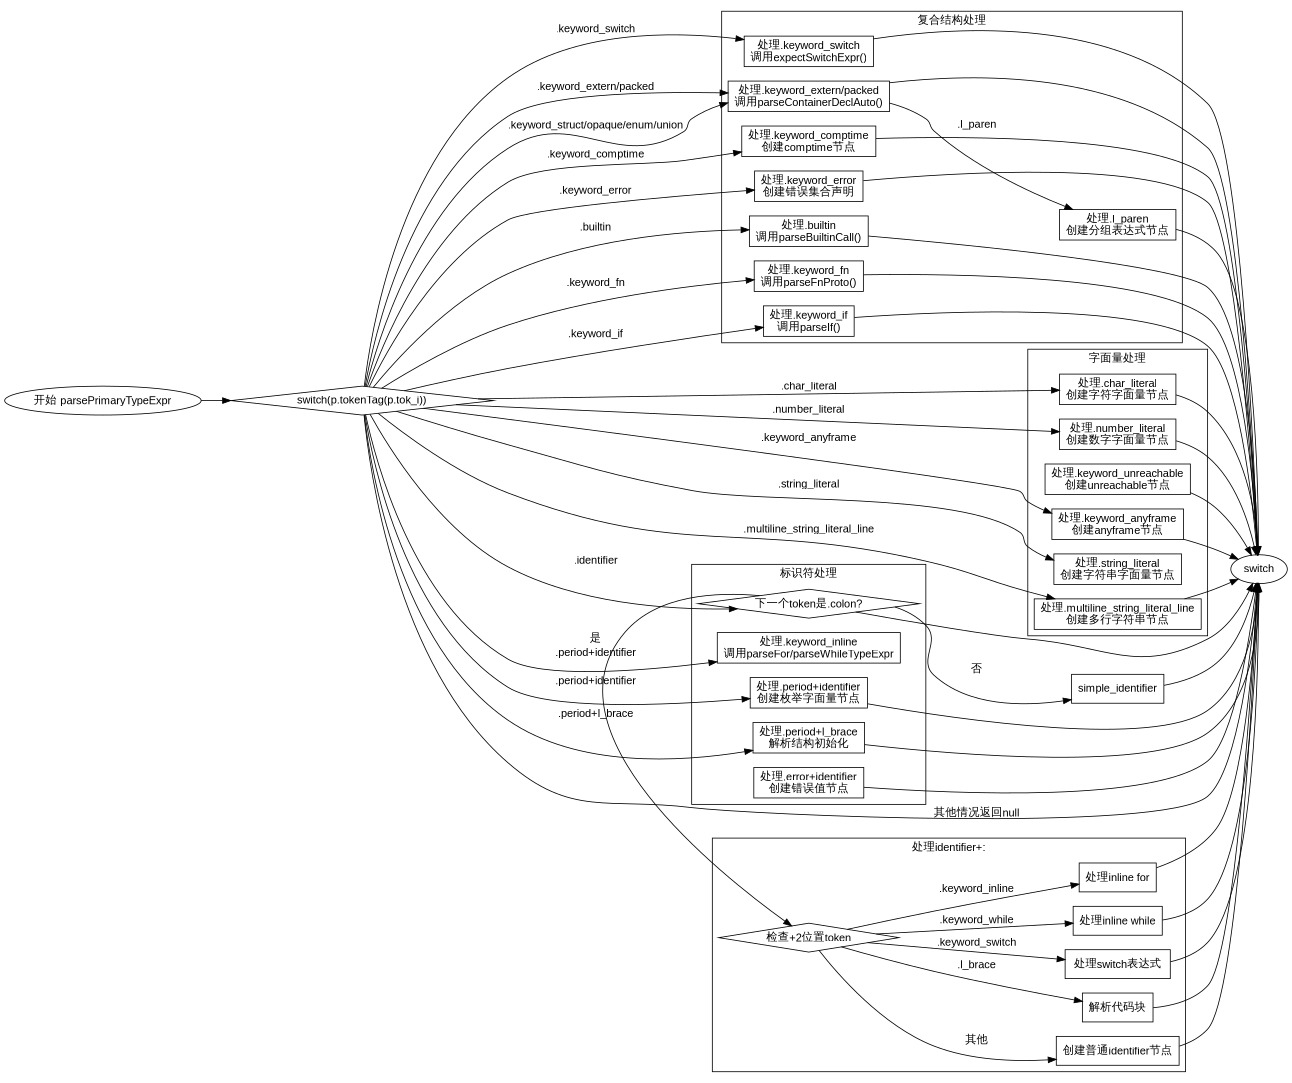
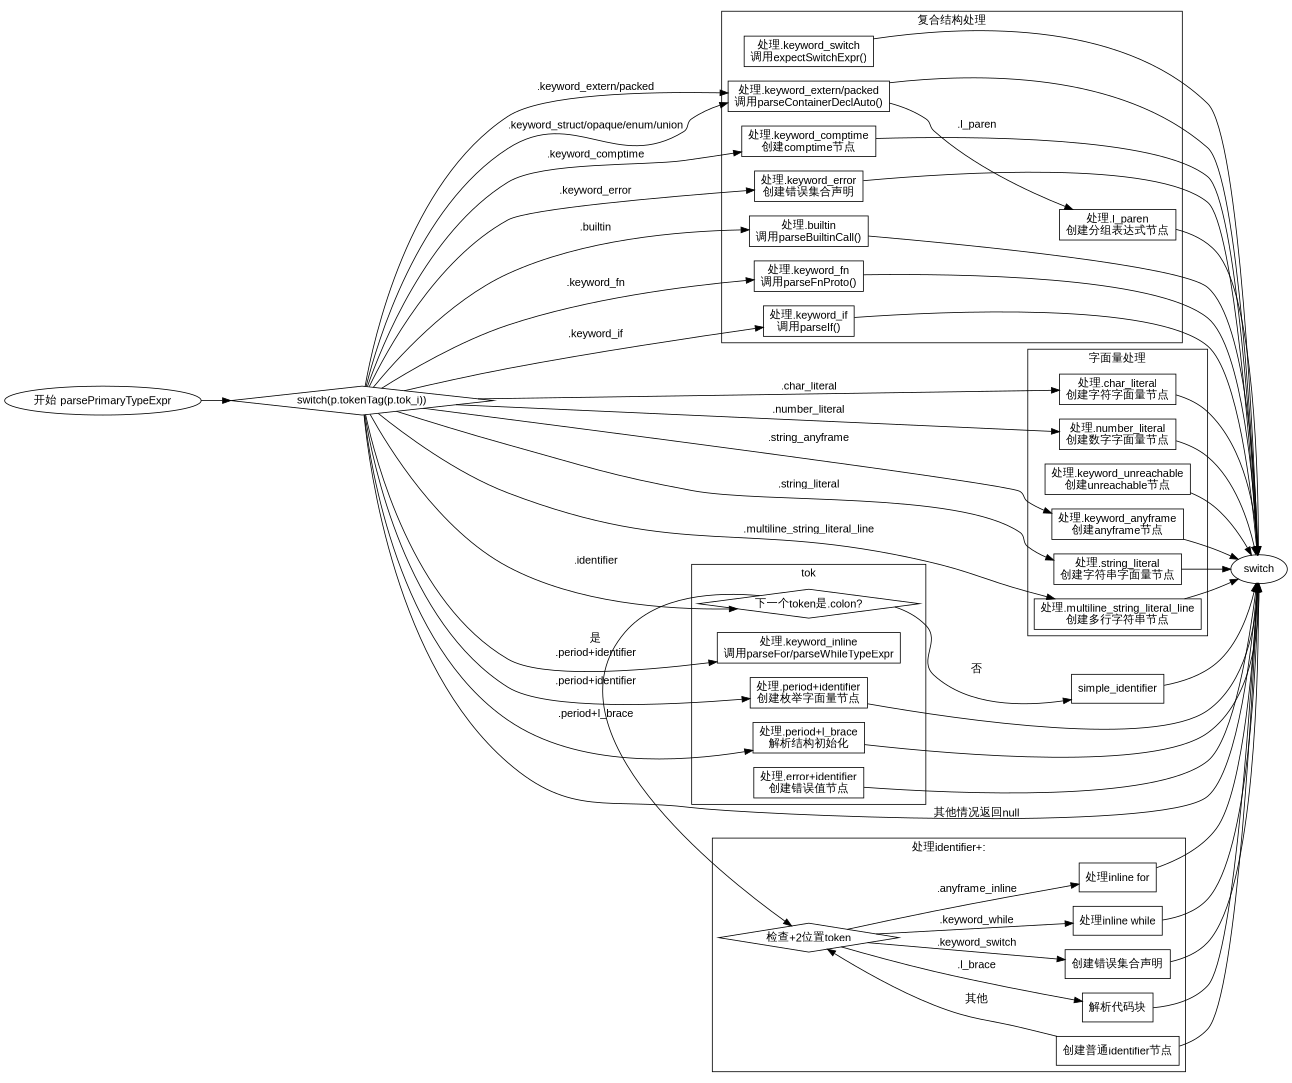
(467, 116) -> none
(809, 438) -> (809, 438)
(809, 574) -> (809, 574)
(1065, 644) -> (1202, 569)
(977, 889) -> (977, 889)
(1118, 964) -> (1118, 964)
(918, 1039) -> (941, 1008)
